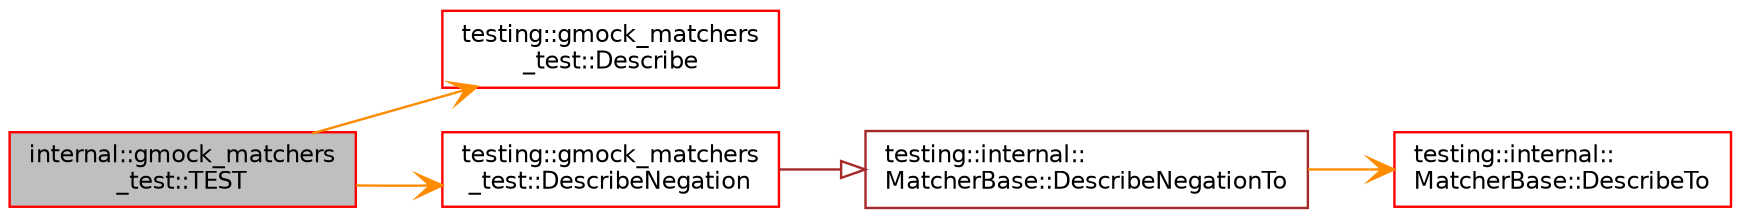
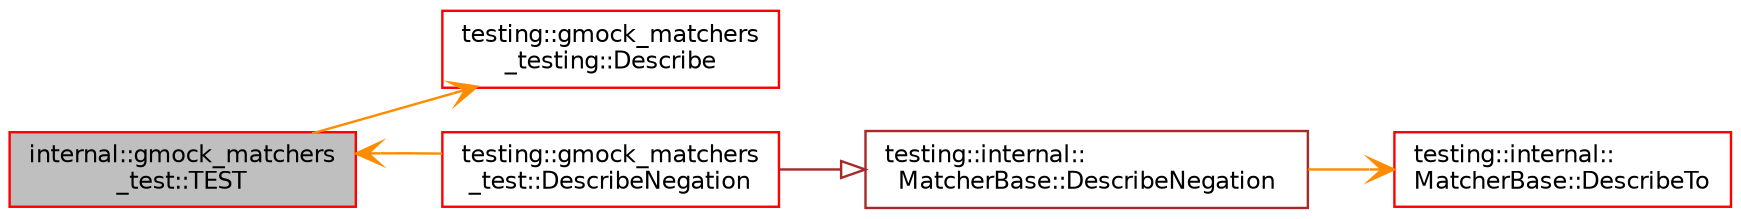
(611, 49) -> (611, 49)
(1087, 169) -> (1087, 169)
(387, 186) -> (411, 153)
